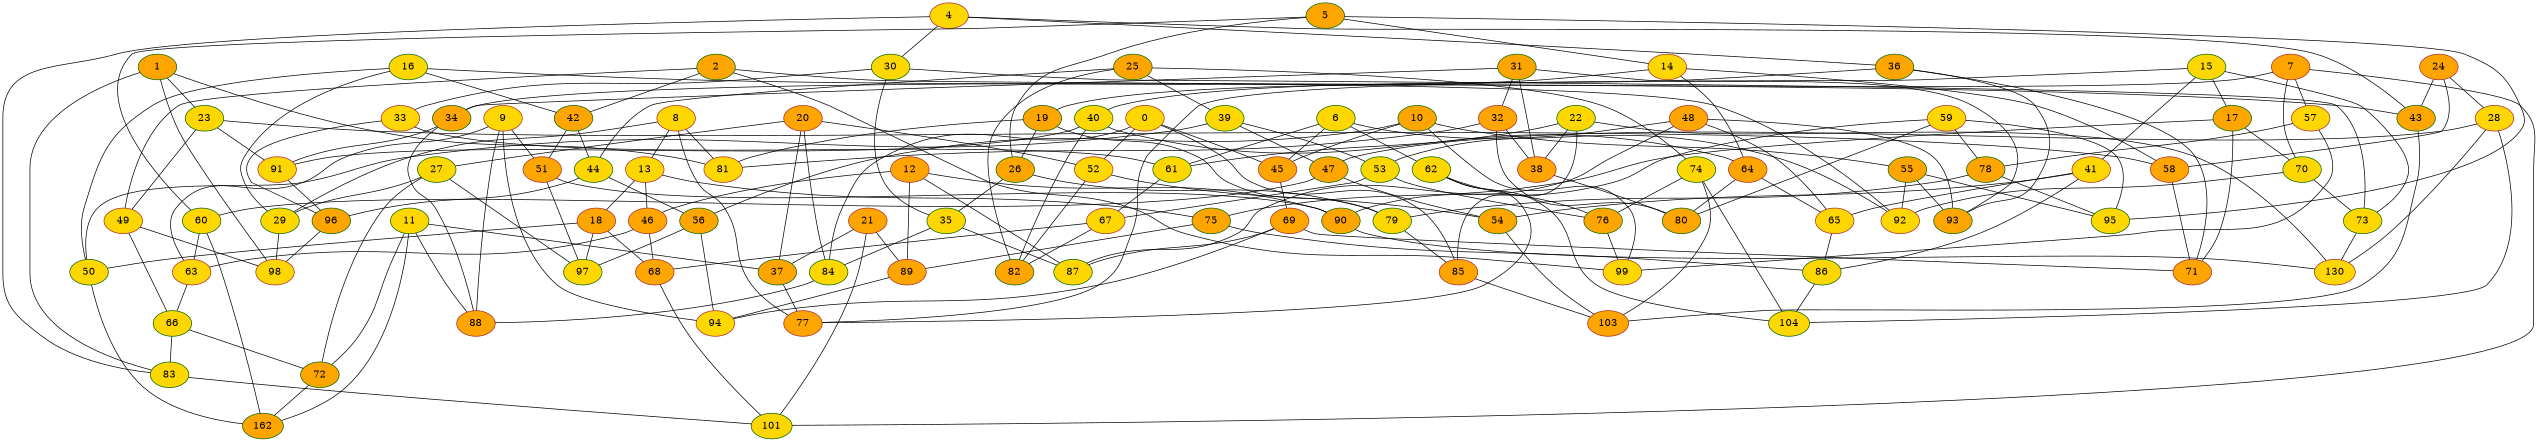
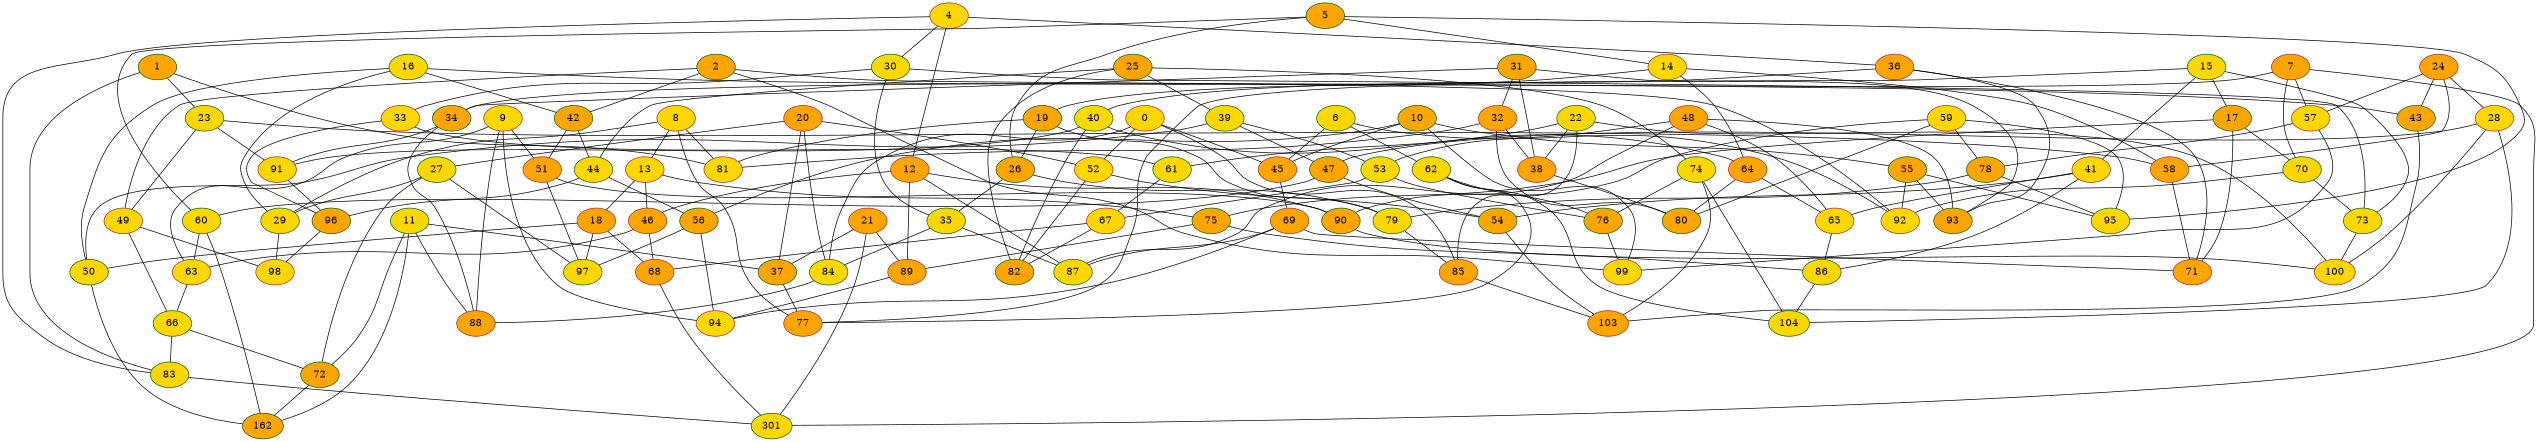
(1695, 30) -> (929, 93)
(1895, 67) -> (1895, 67)
none -> (2375, 93)
(1254, 144) -> none
(206, 174) -> none
(2335, 272) -> (2335, 272)
(772, 426) -> (772, 426)
